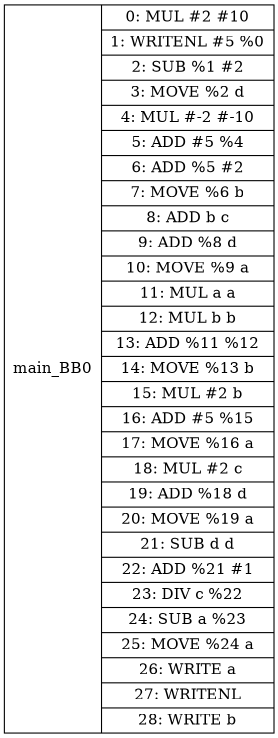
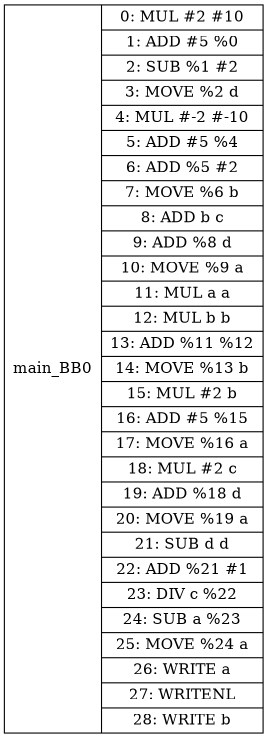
(188, 42) -> (182, 42)
